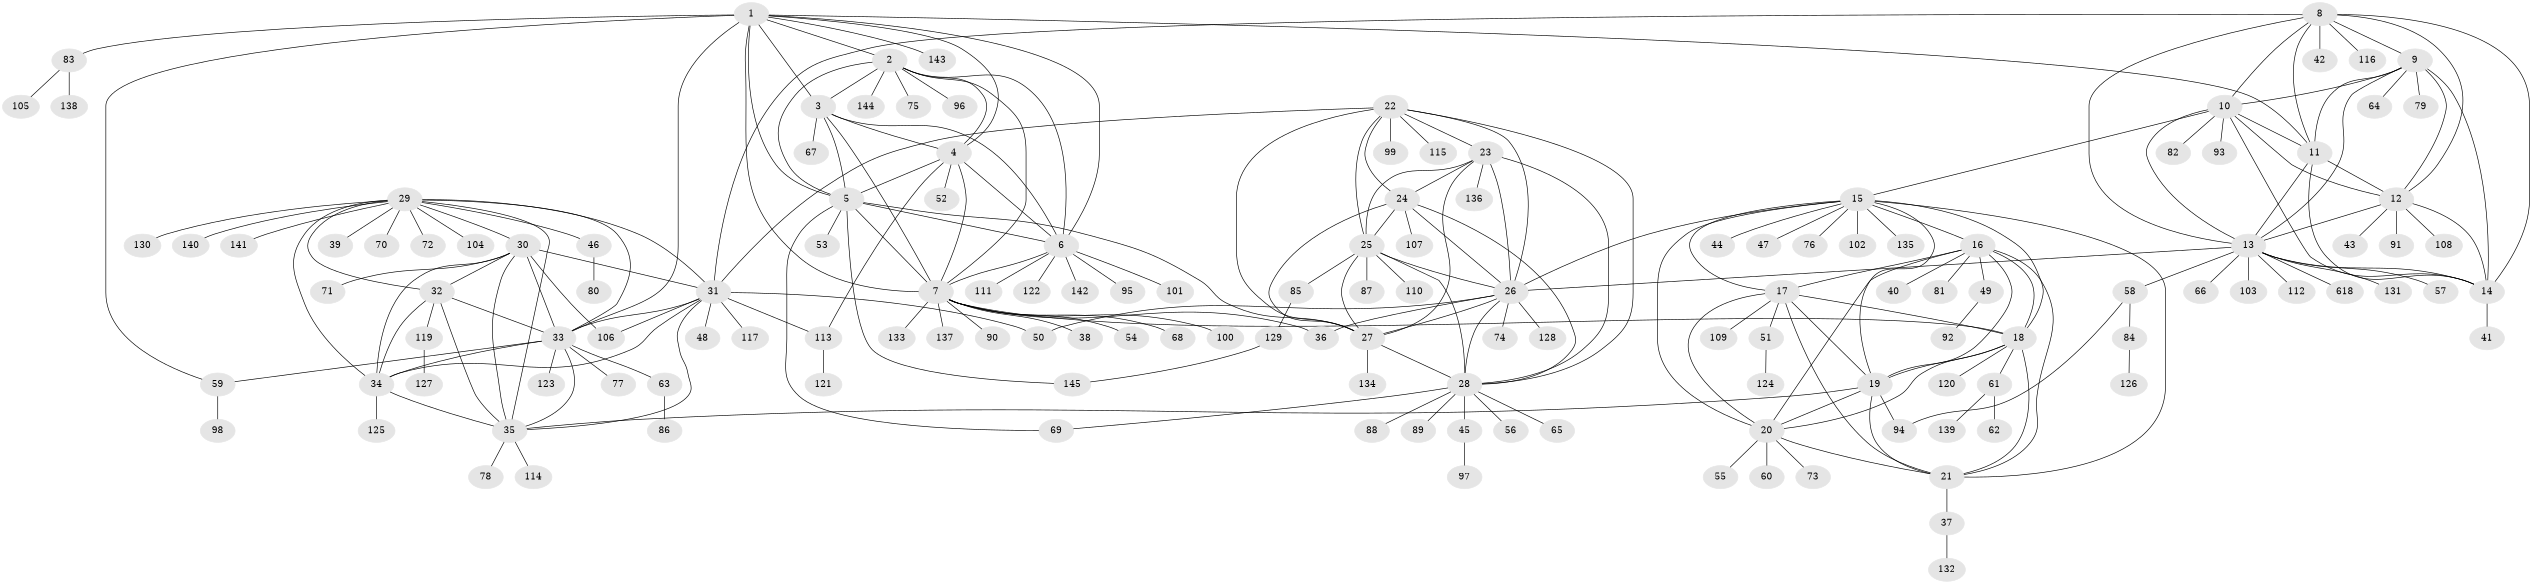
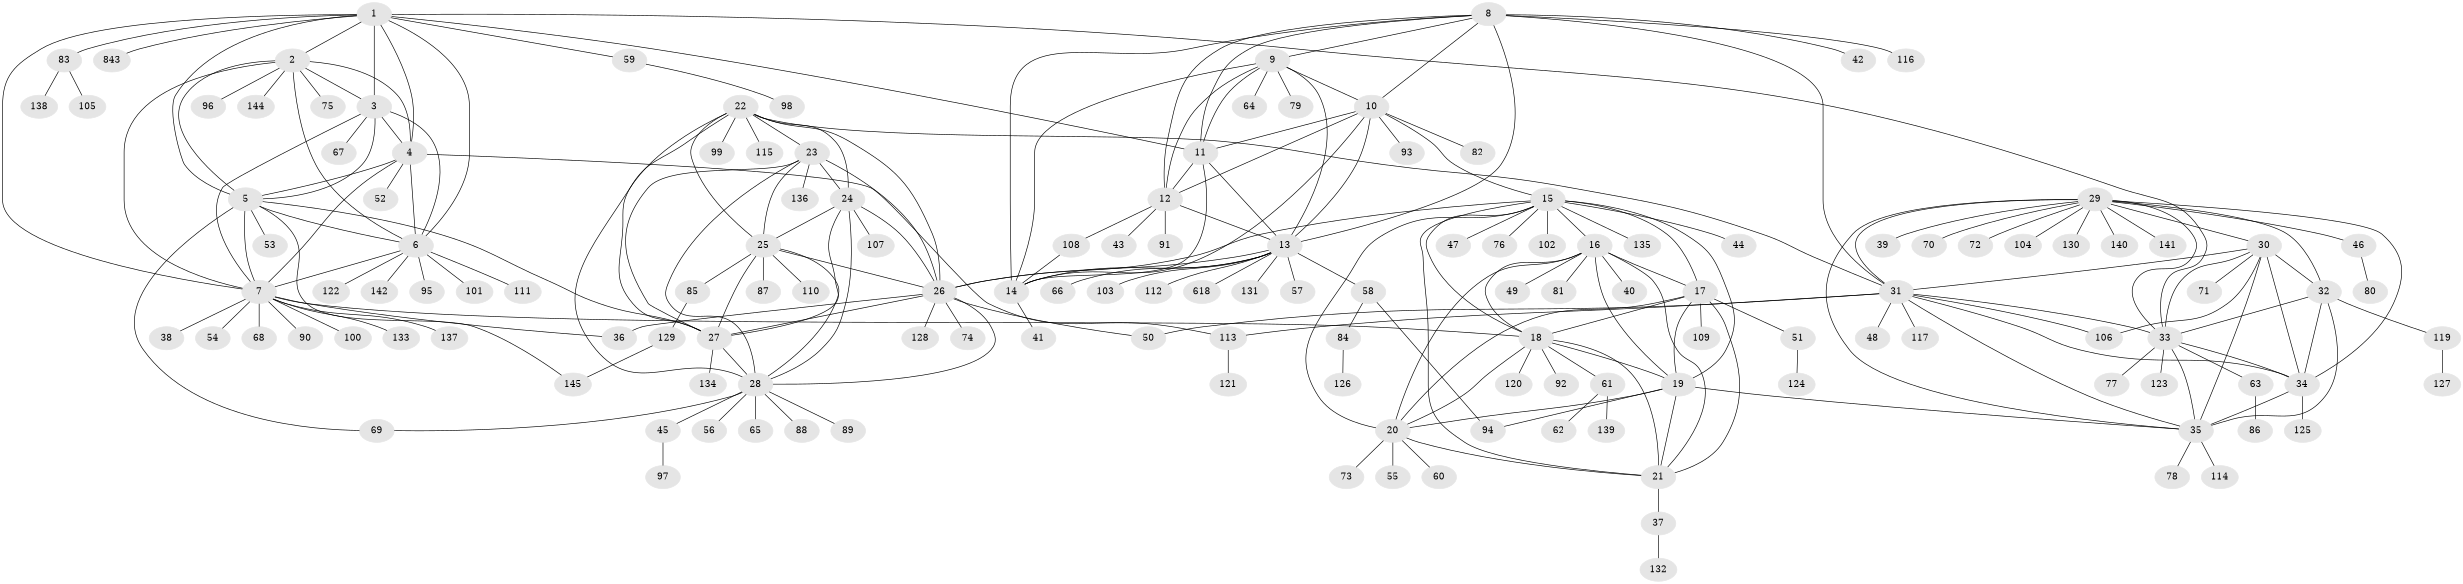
(937, 60) -> (112, 60)
(2463, 229) -> (1041, 269)
(1967, 315) -> (1549, 361)
(388, 361) -> none
